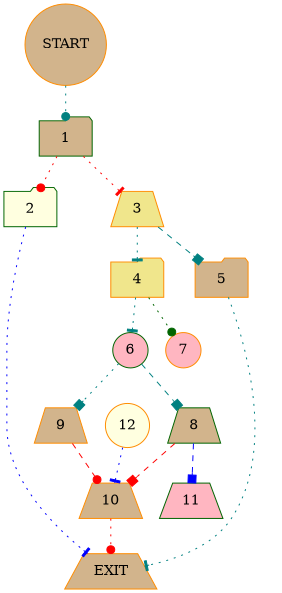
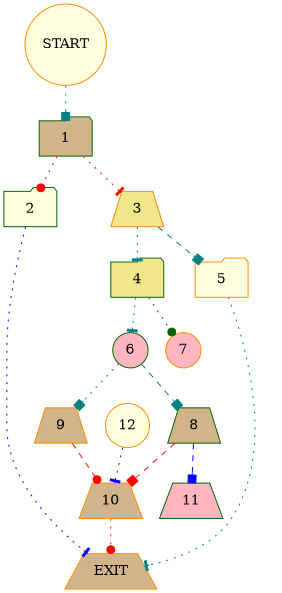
(66, 45) -> (66, 45)
(66, 99) -> (66, 99)
(137, 280) -> (137, 280)
(222, 280) -> (222, 280)
